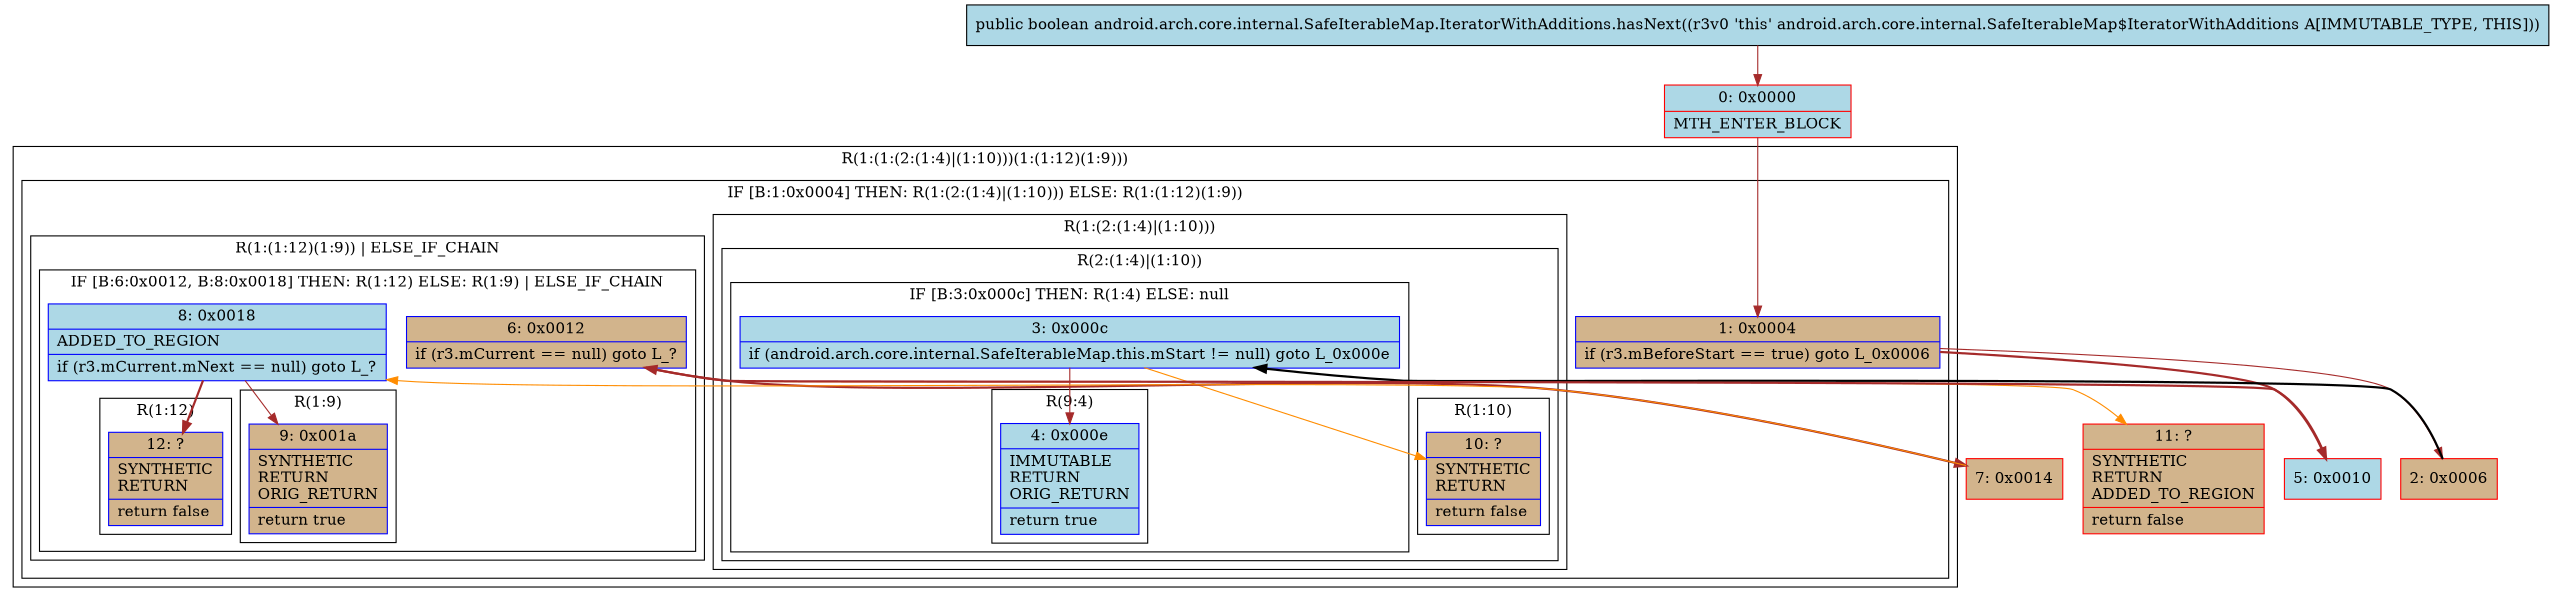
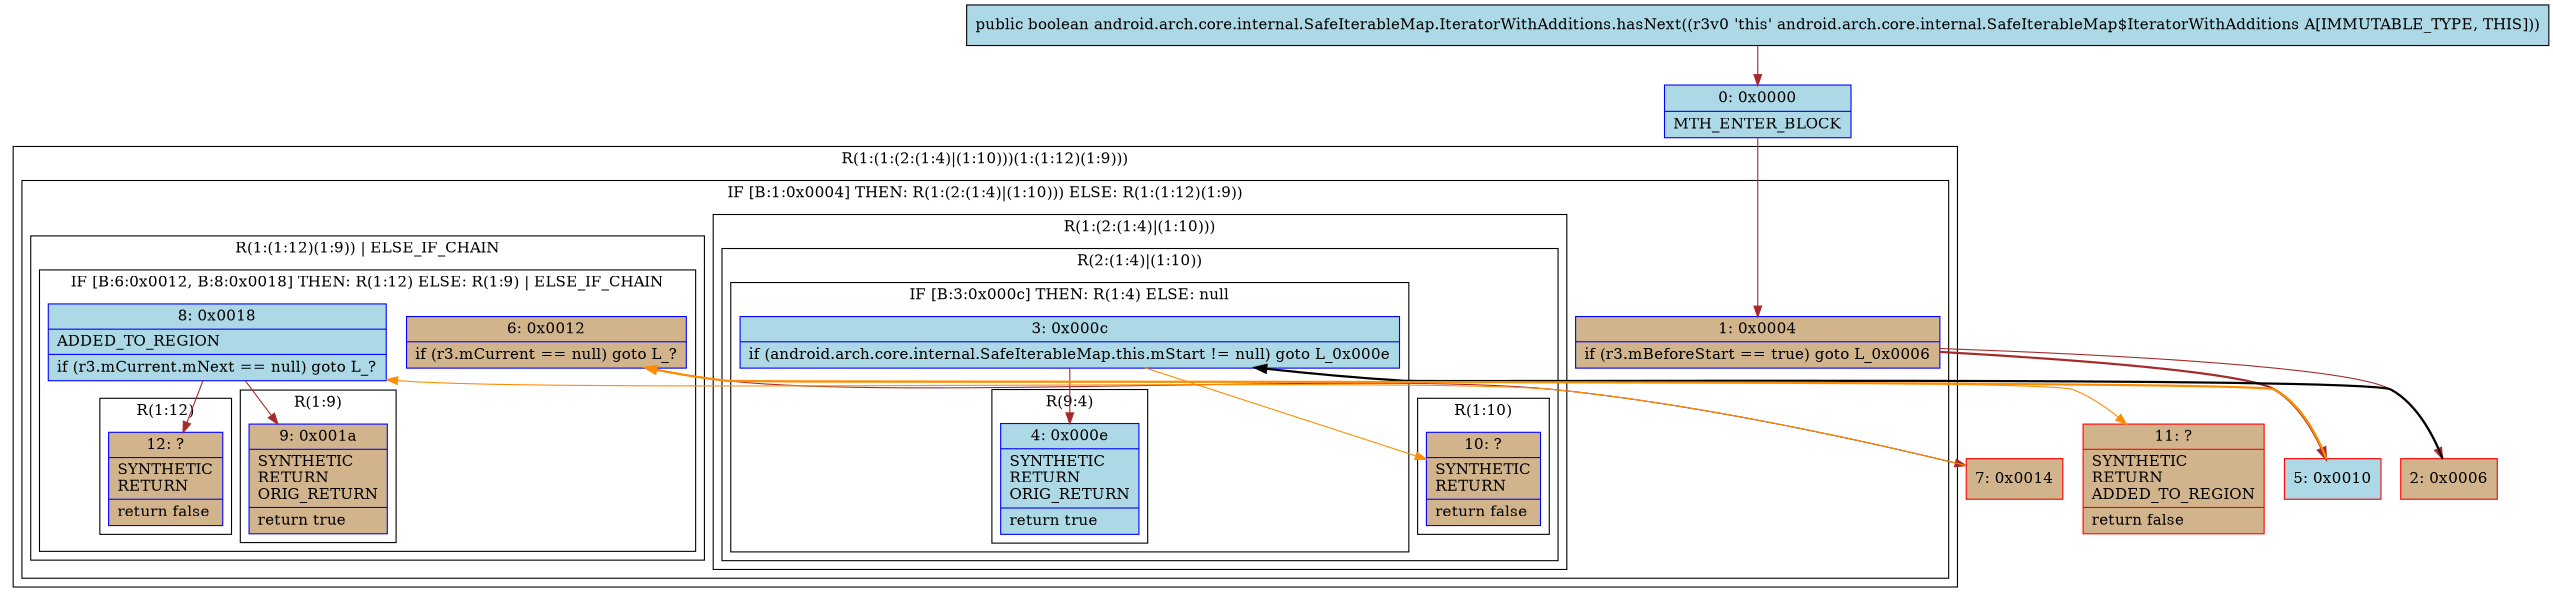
(1758, 111) -> (1758, 111)
(1509, 382) -> (1509, 382)
(1304, 384) -> (1304, 384)
(193, 406) -> (193, 406)
(1061, 461) -> (1058, 461)
